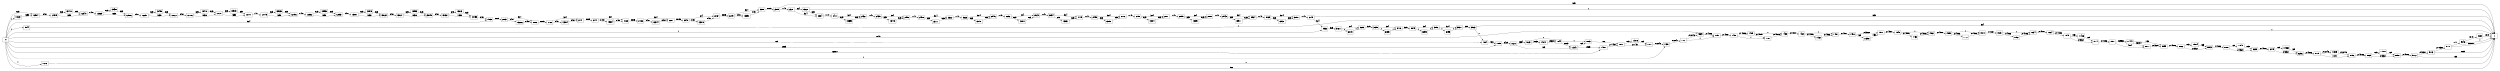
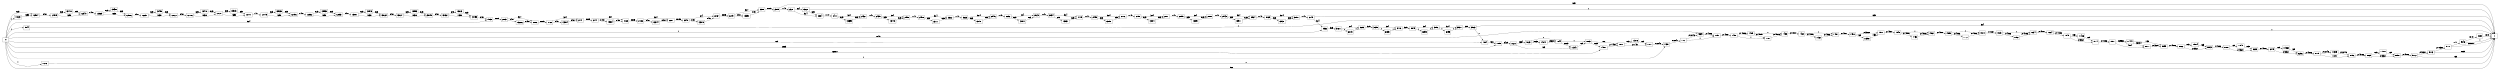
(1588, 48) -> (1595, 45)
